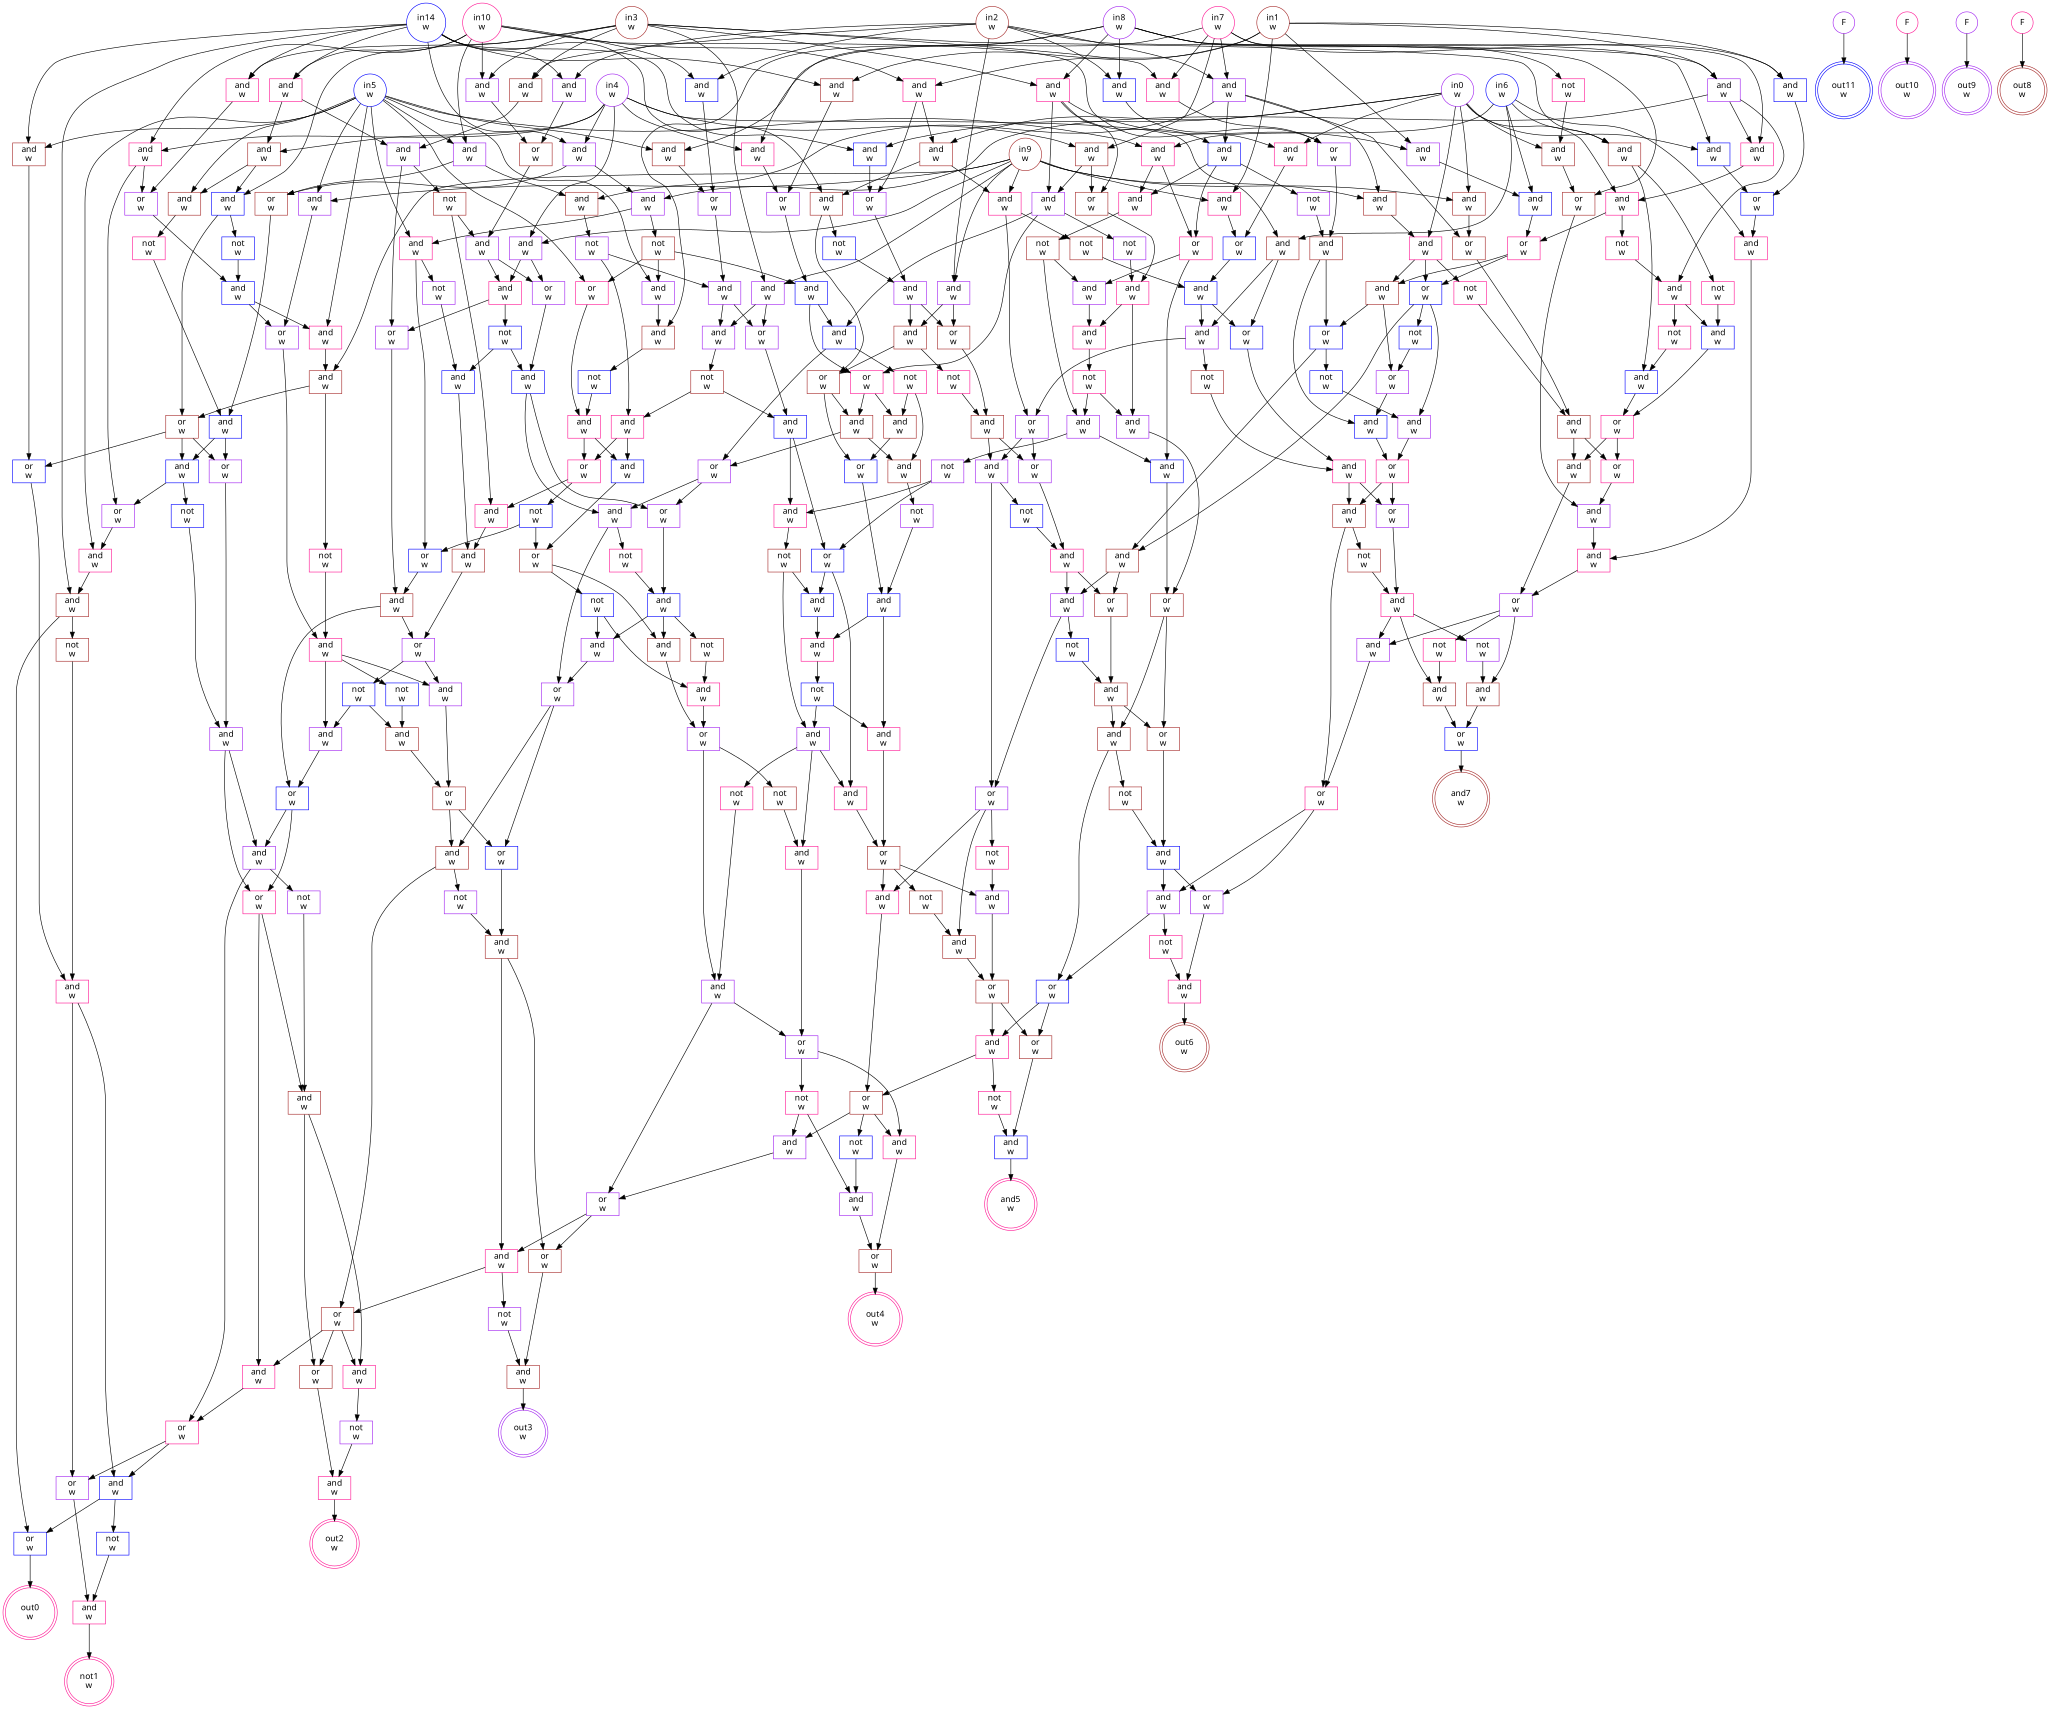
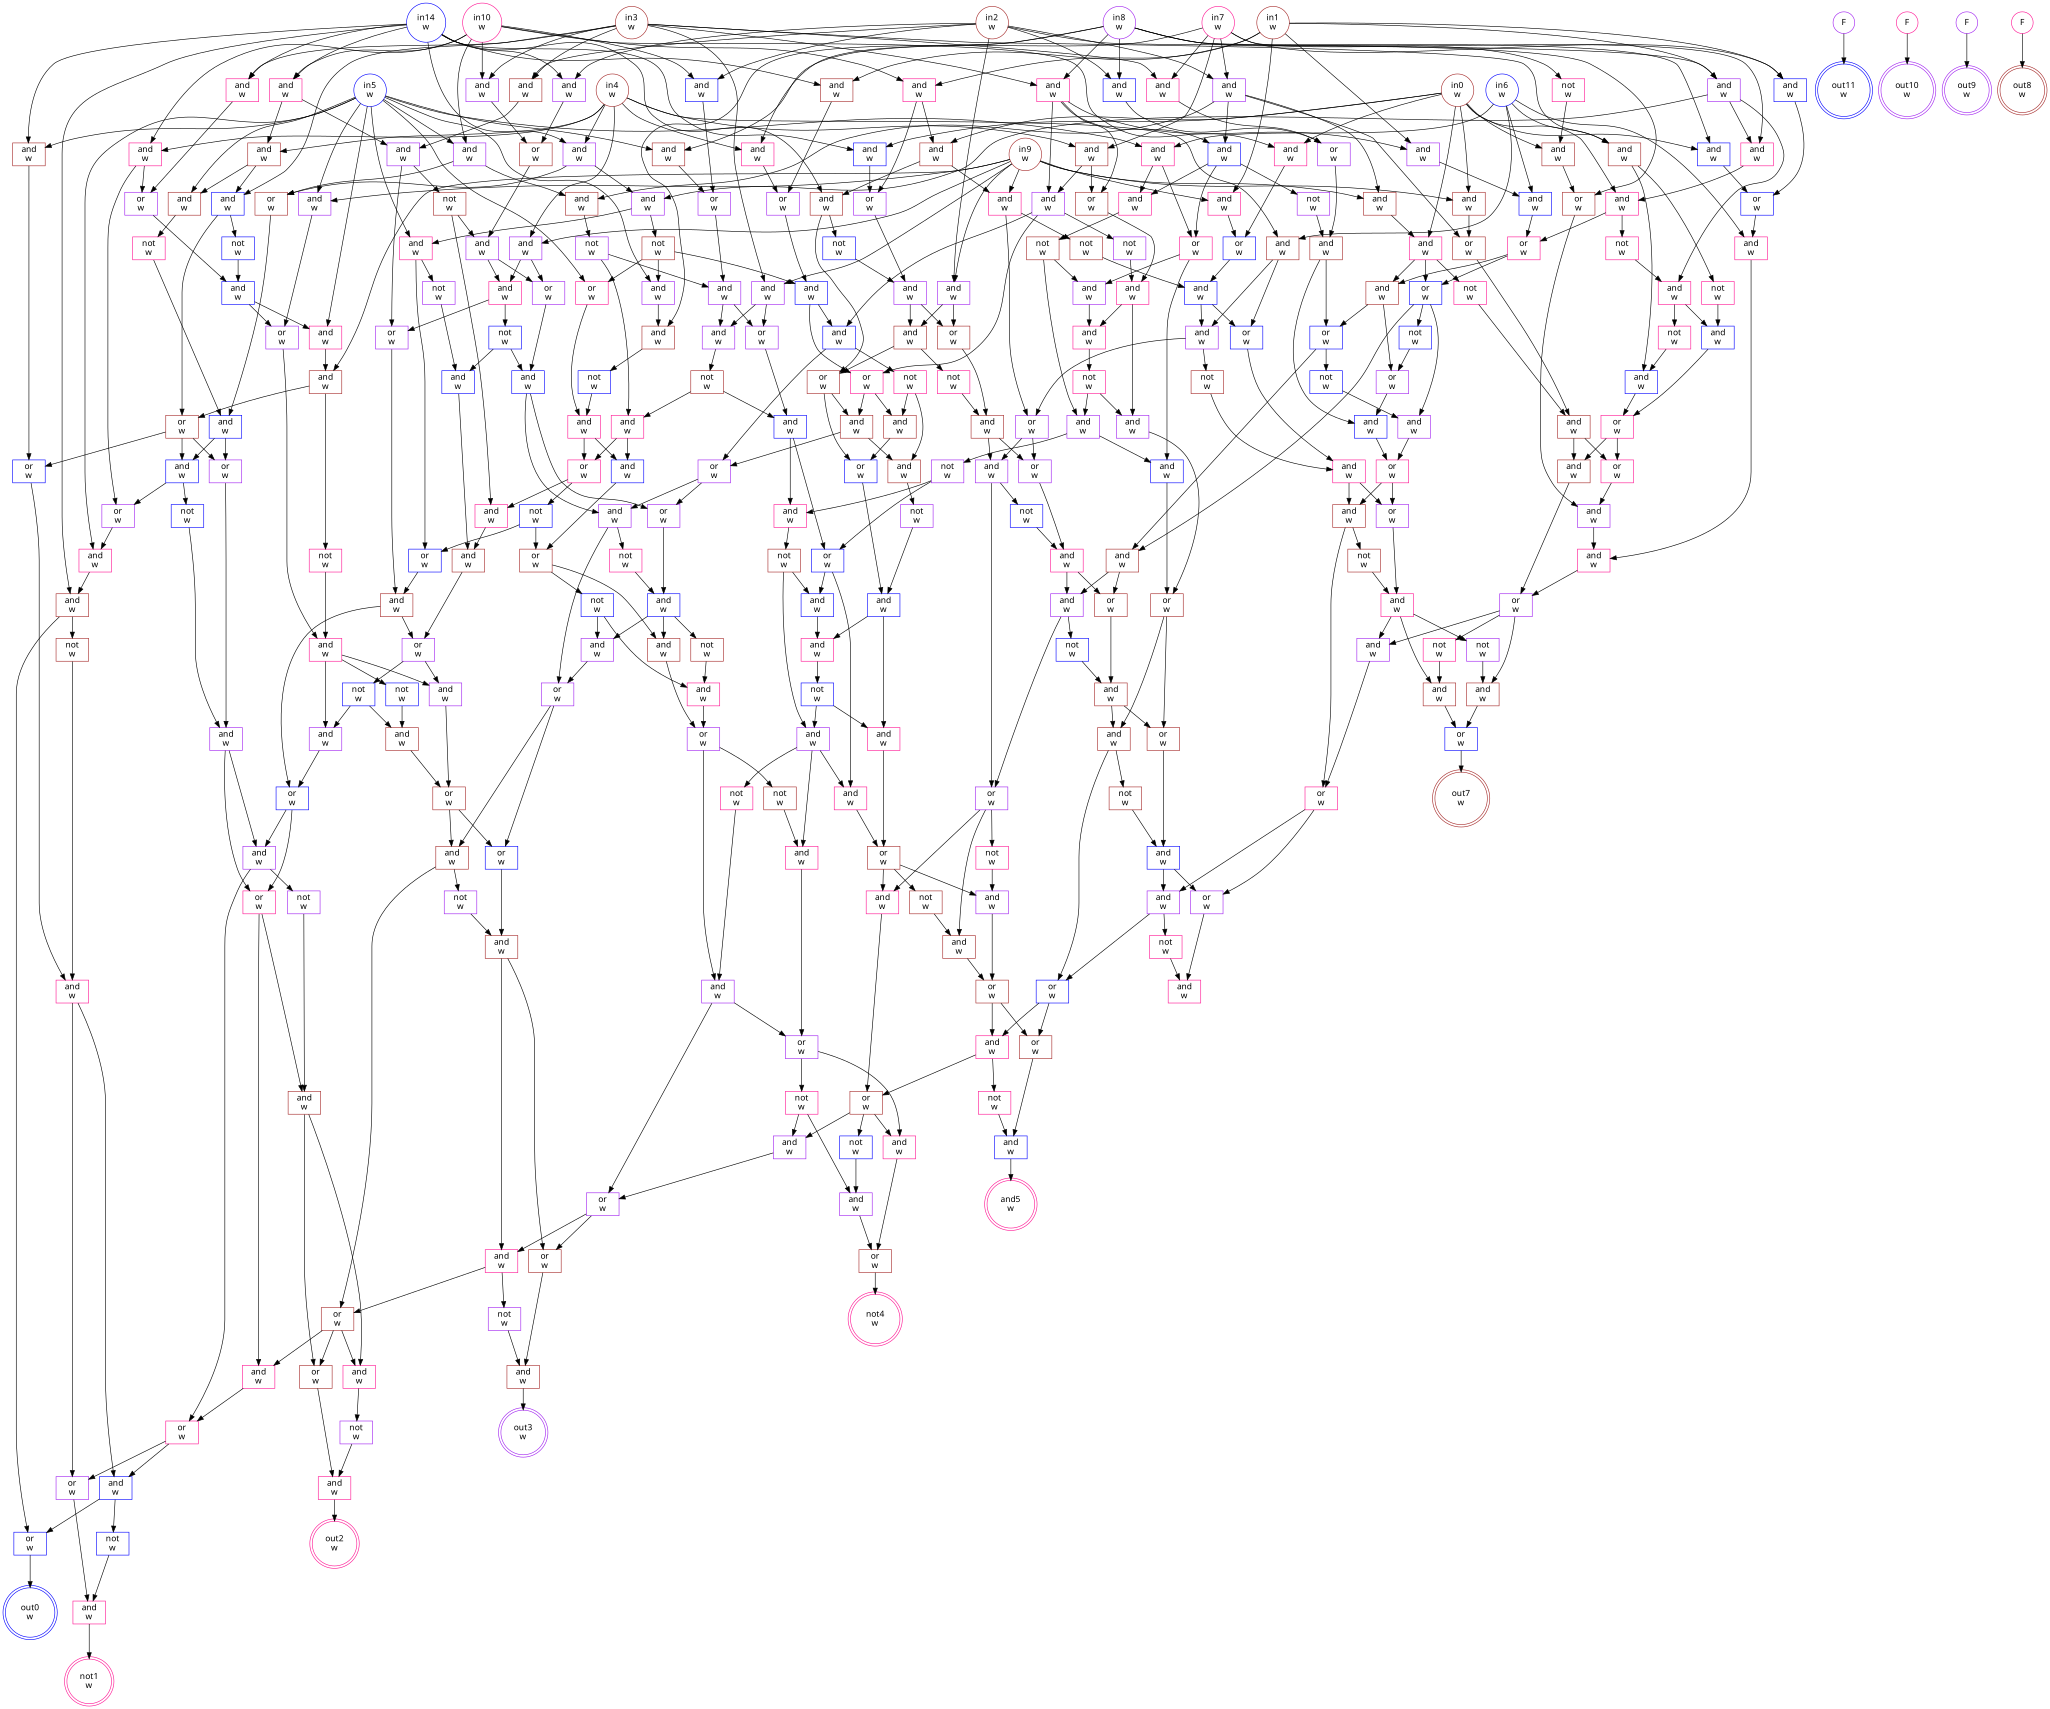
(612, 90) -> (612, 90)
(1458, 90) -> (1458, 90)
(1461, 798) -> (1461, 798)
(1184, 1047) -> none
(875, 1319) -> (875, 1319)
(30, 1613) -> (30, 1613)
